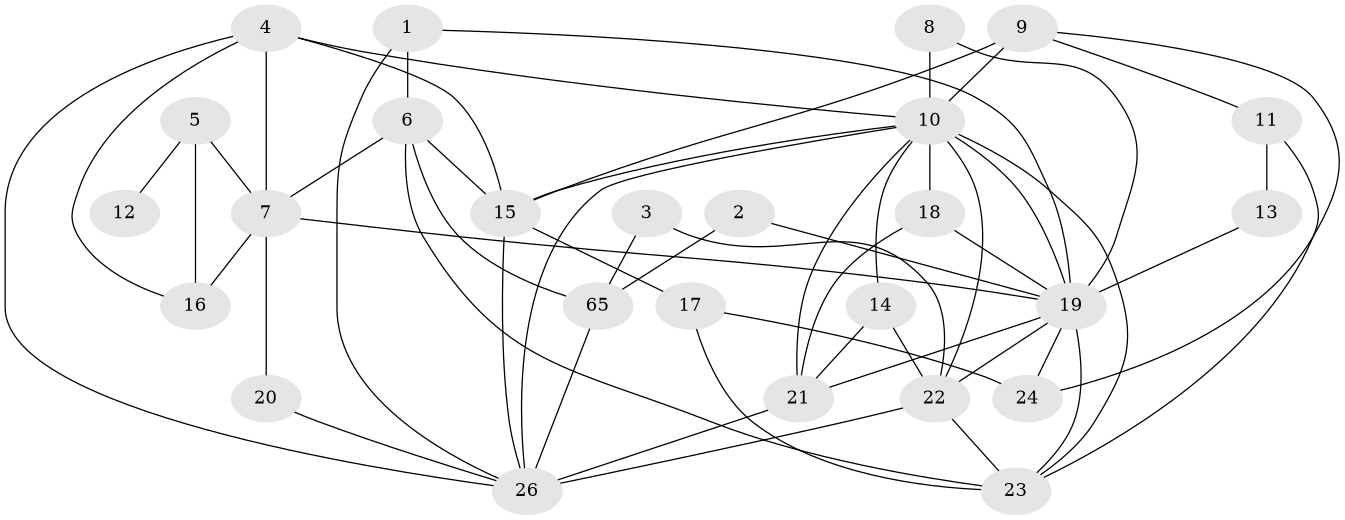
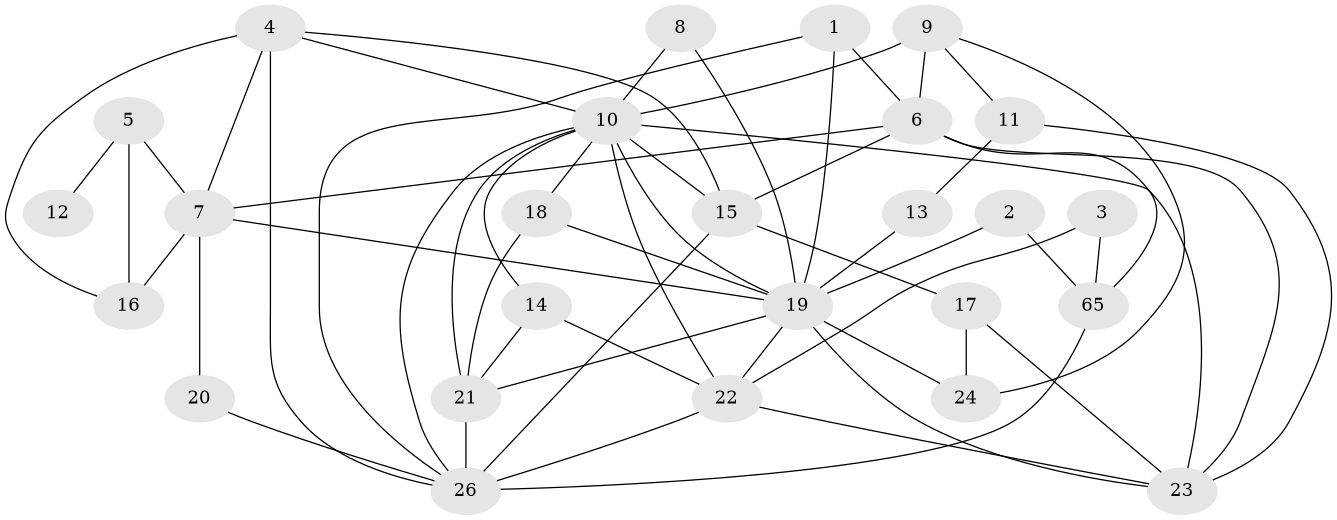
(765, 123) -> (922, 75)
